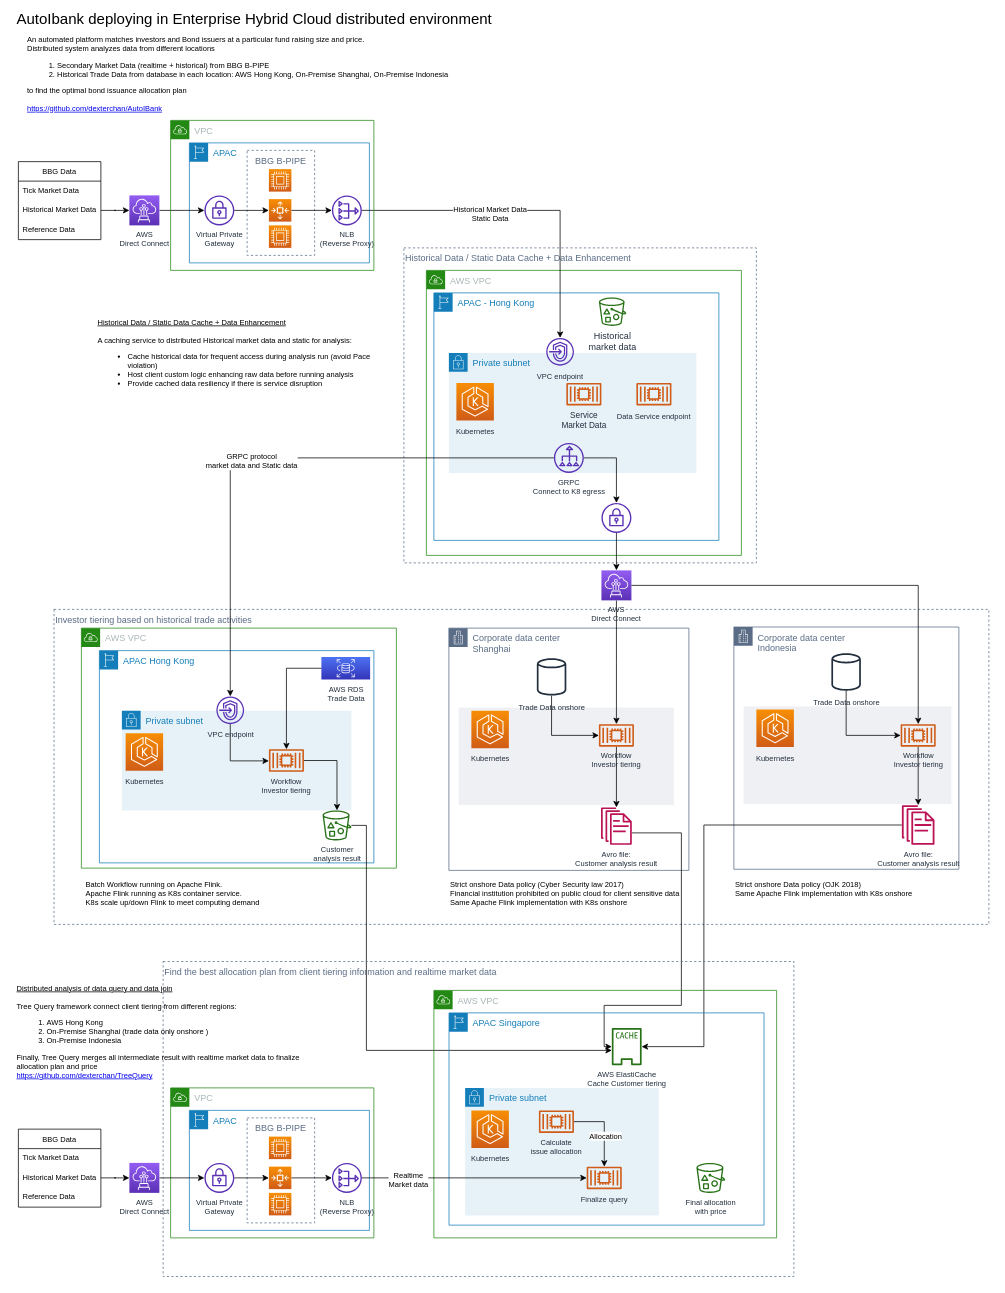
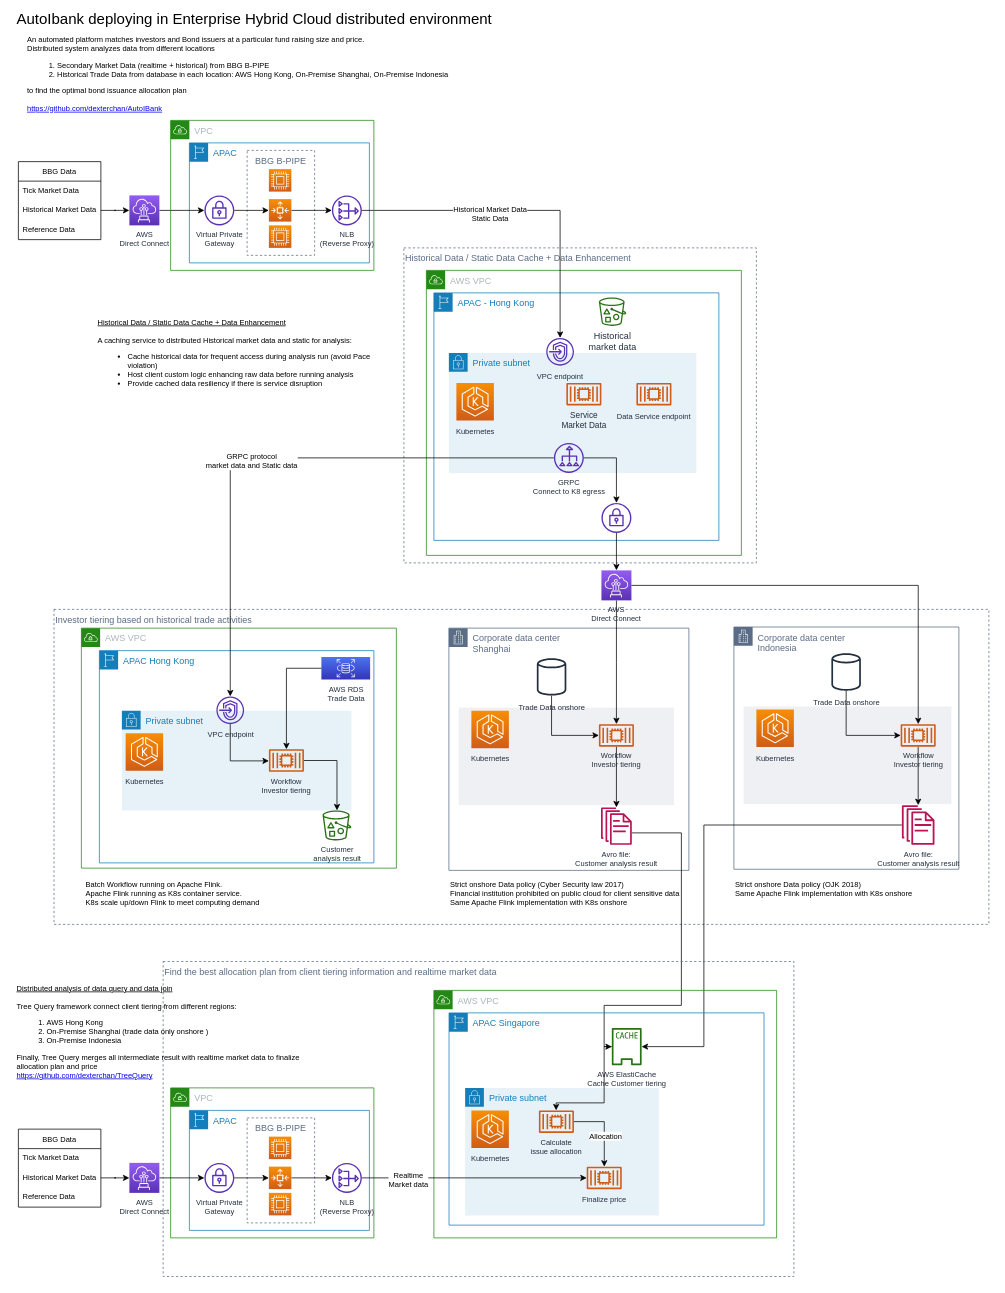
none -> (604, 1048)
(366, 1050) -> none
(711, 1178) -> none
(605, 1200) -> (605, 1200)
